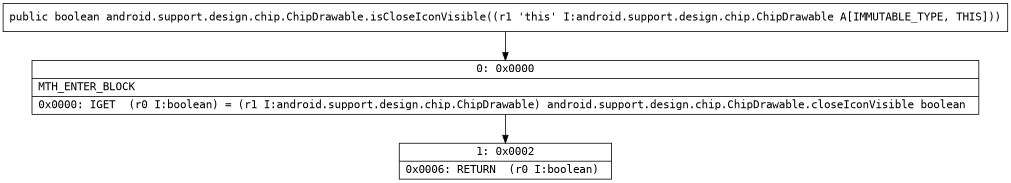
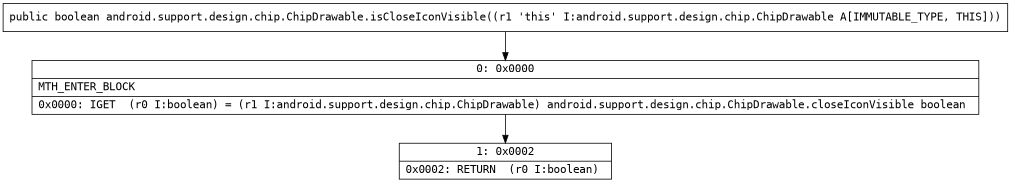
(505, 170) -> (505, 170)
